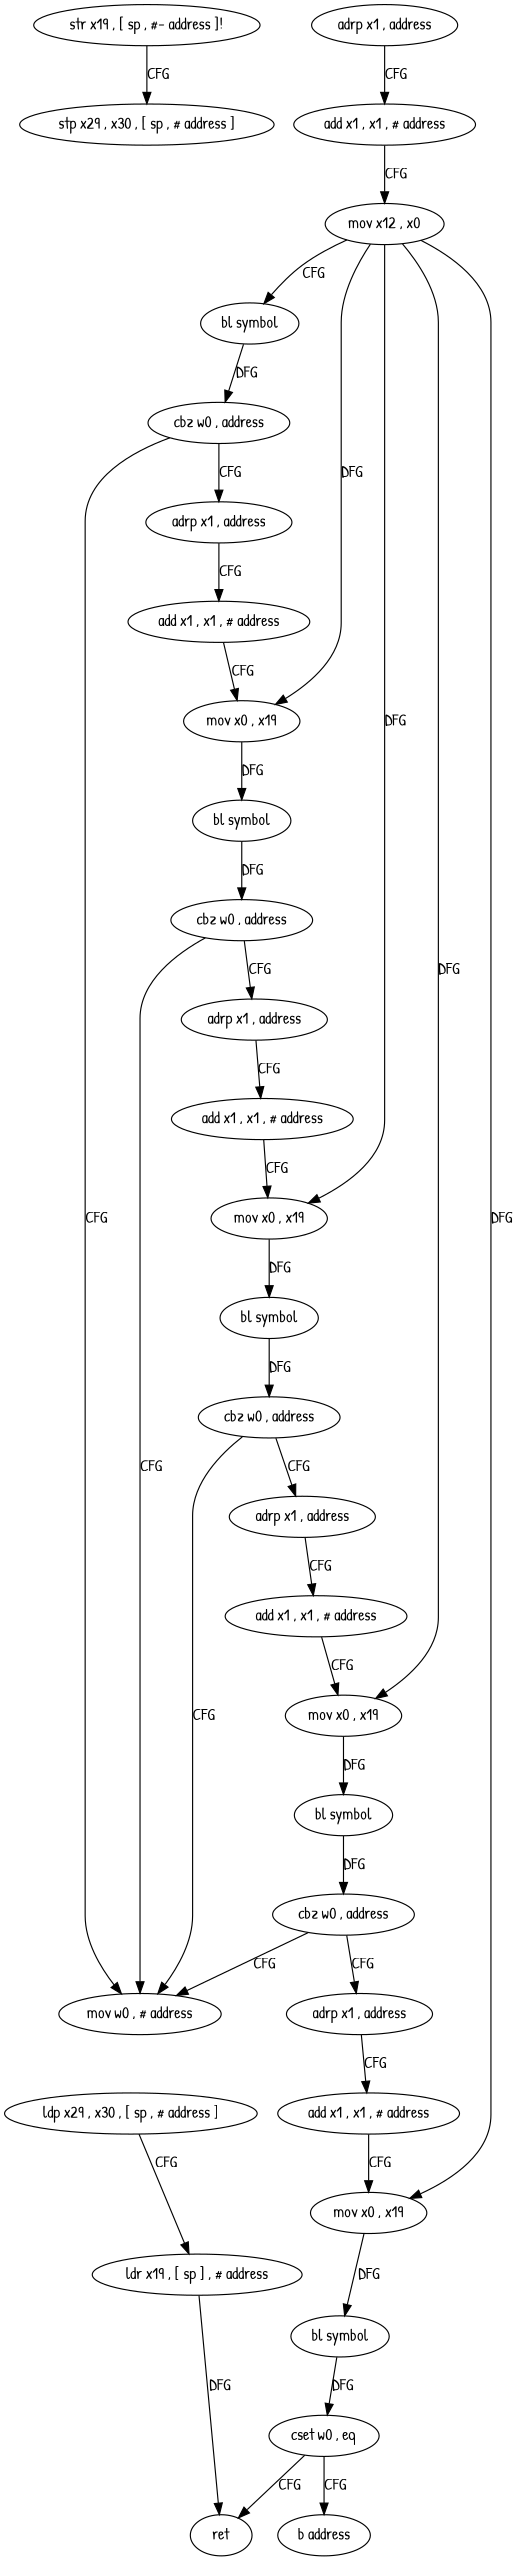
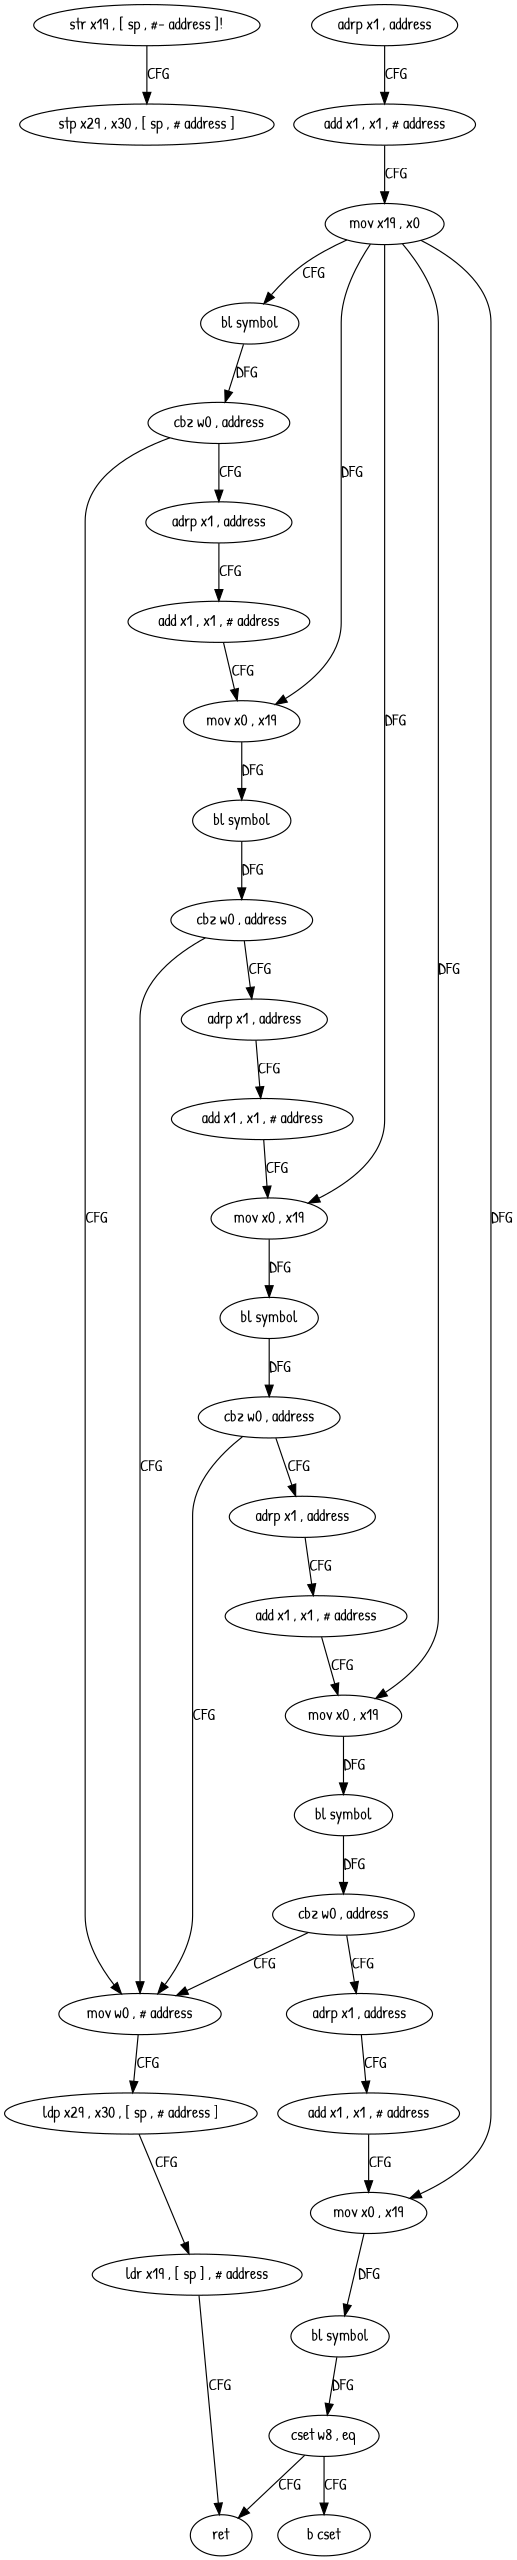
(385, 224) -> (385, 224)
none -> (136, 2058)
(220, 2386) -> (220, 2386)
(324, 2436) -> (324, 2436)
(324, 2535) -> (324, 2535)
